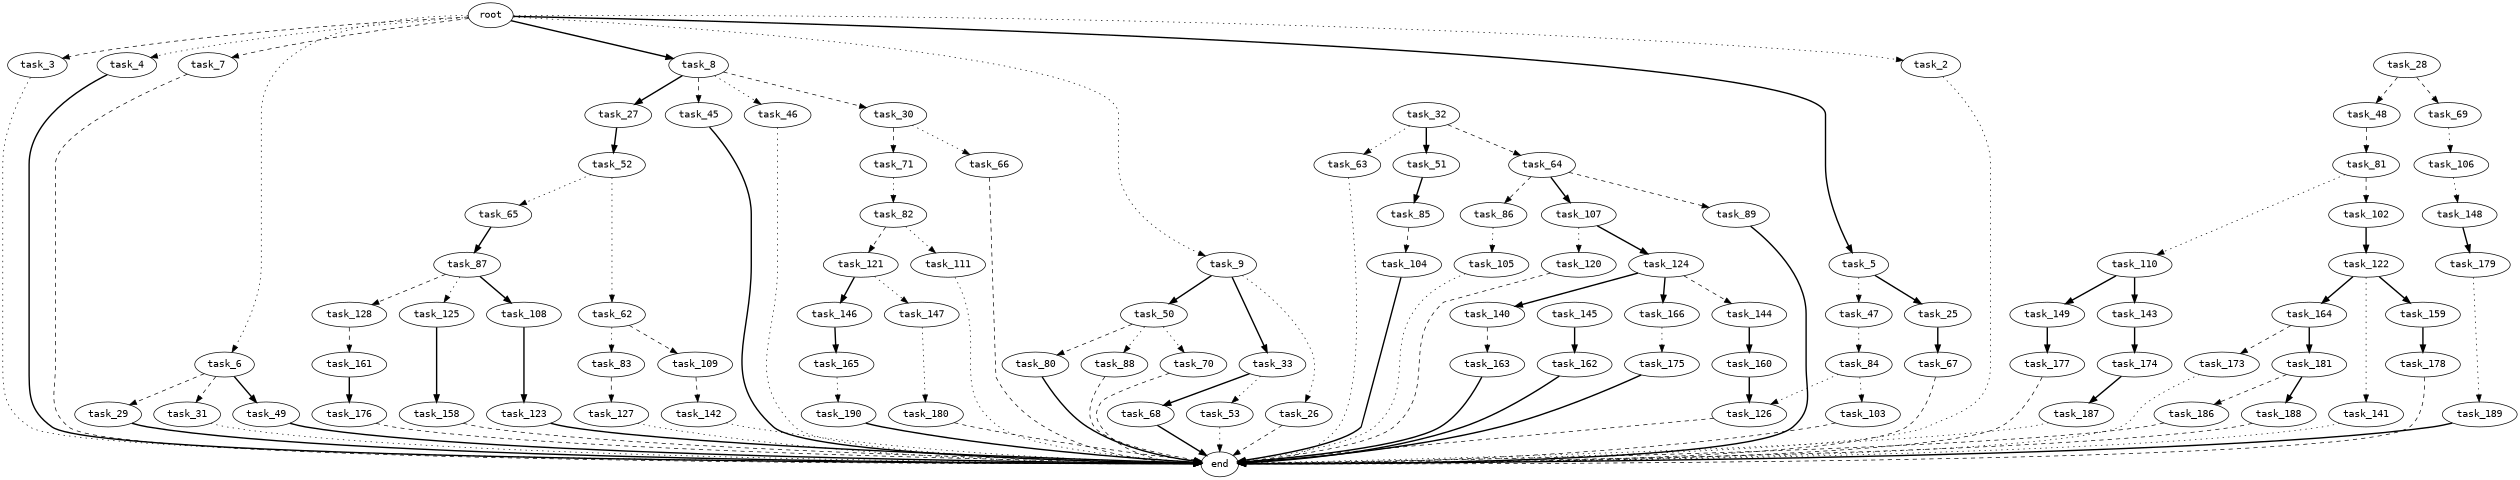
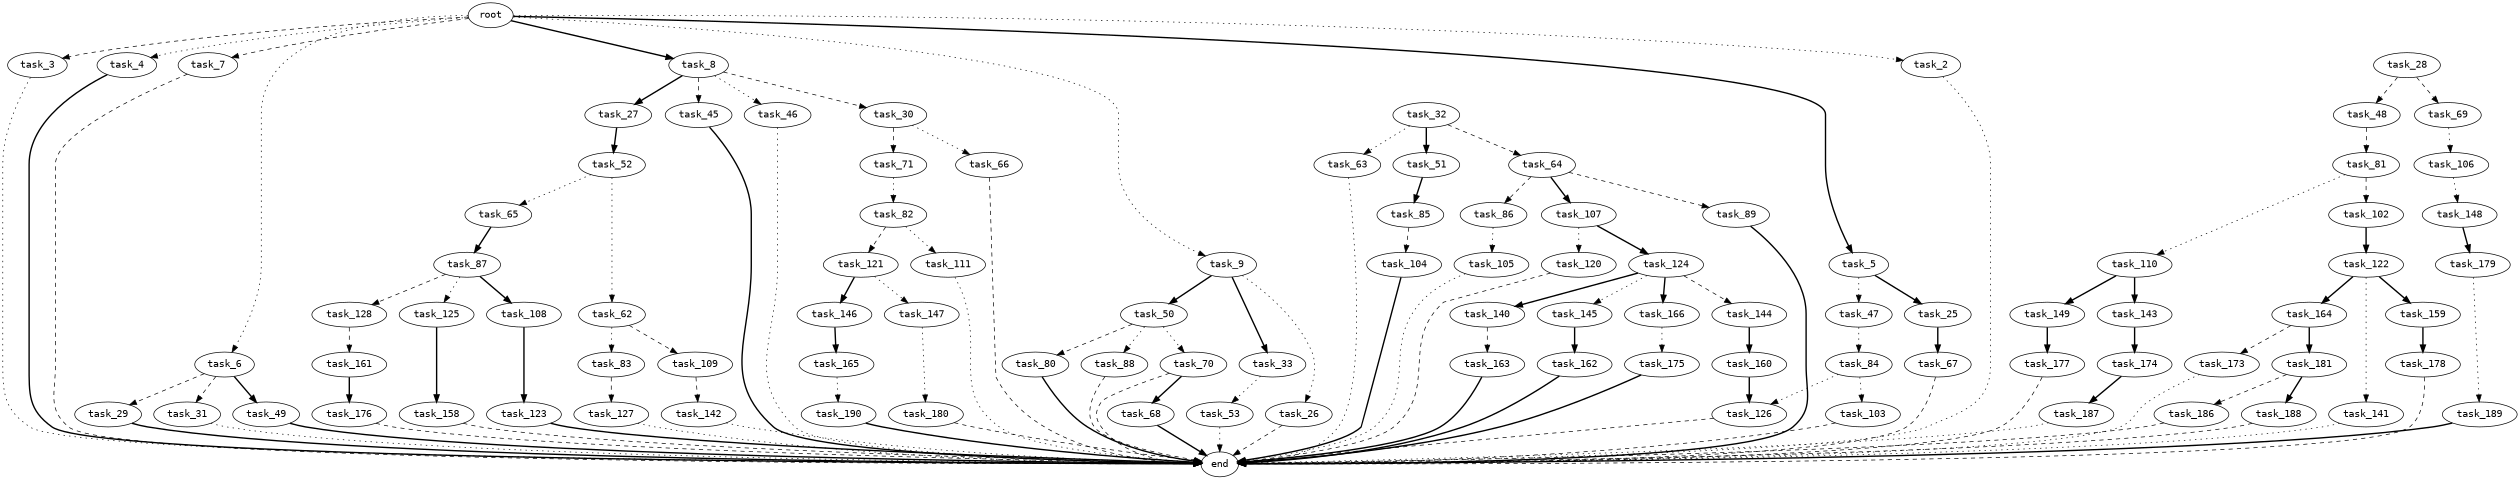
none -> (1623, 288)
(1210, 388) -> (1170, 387)
